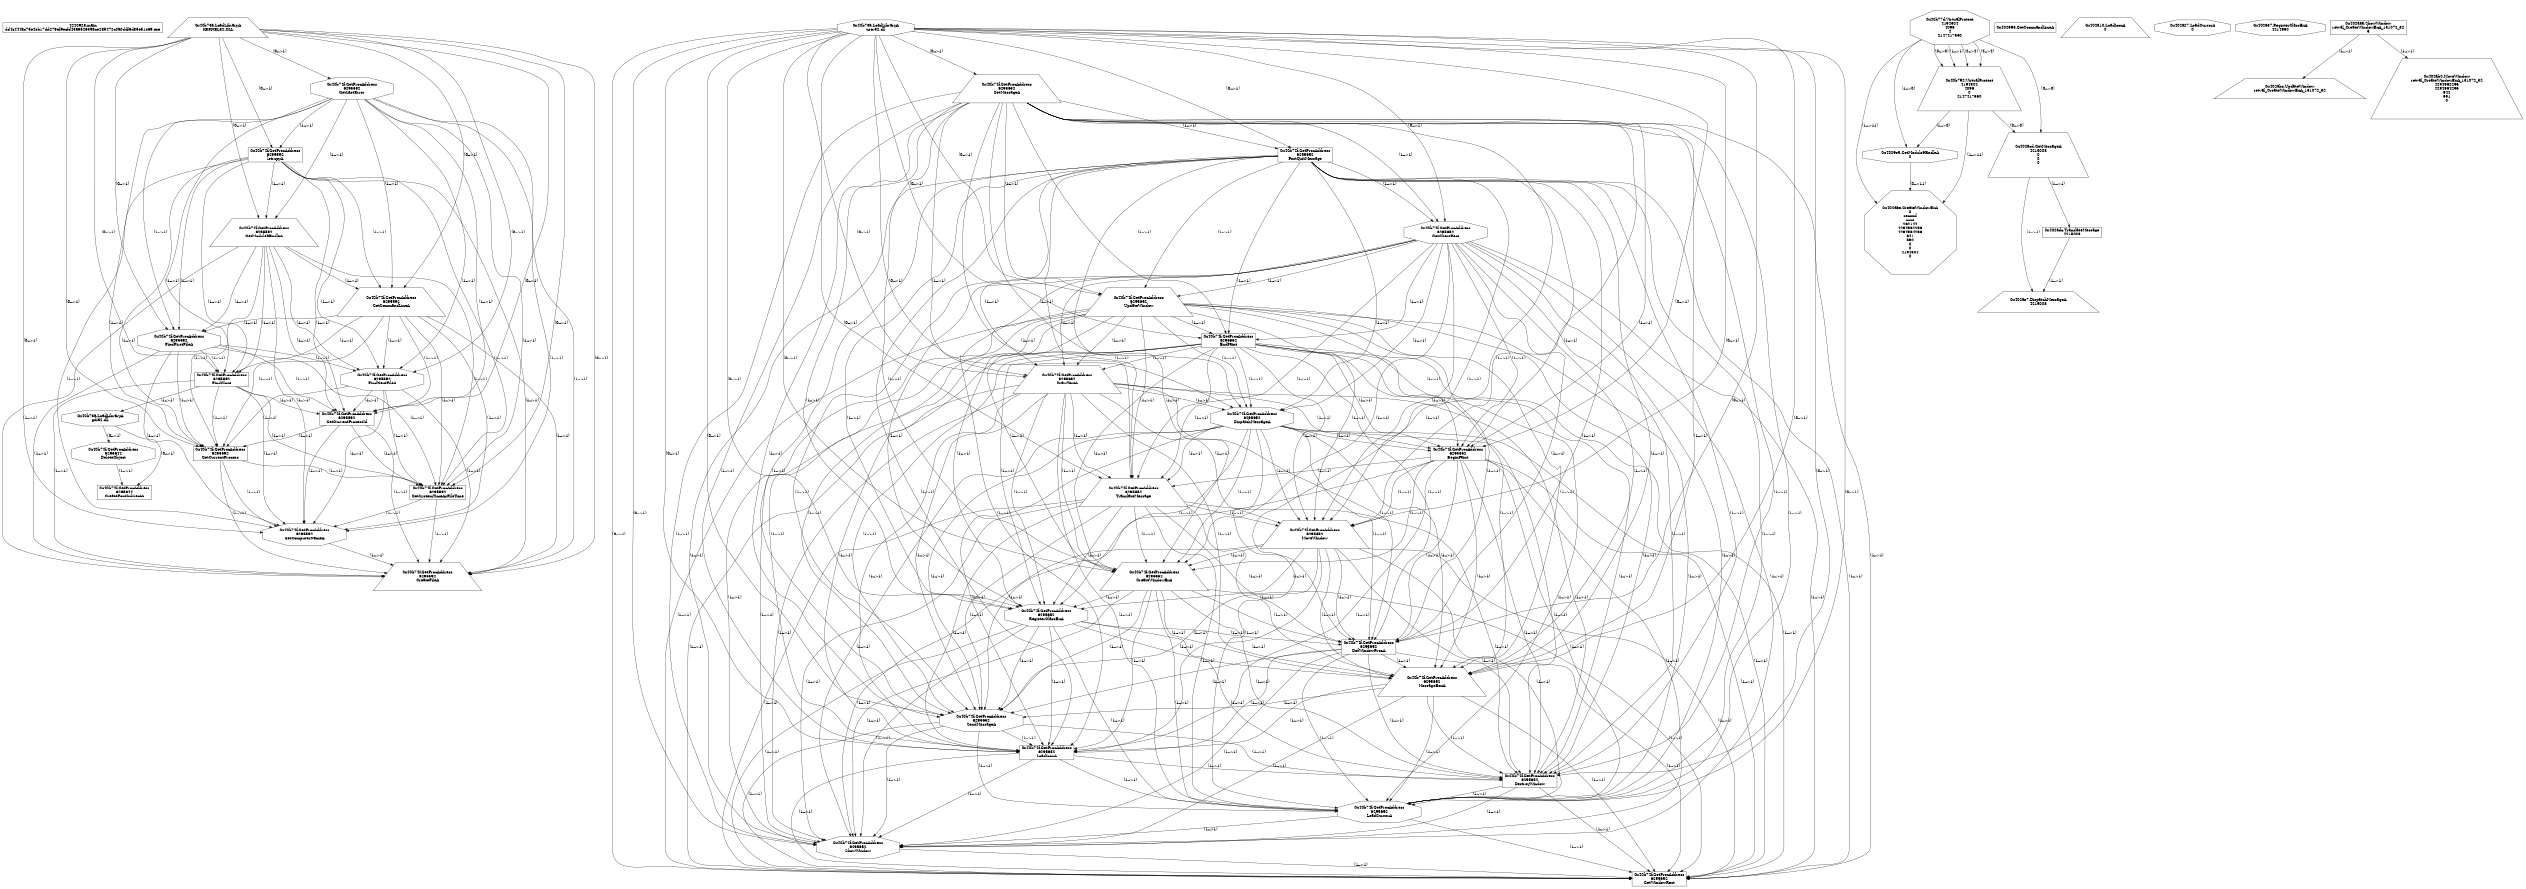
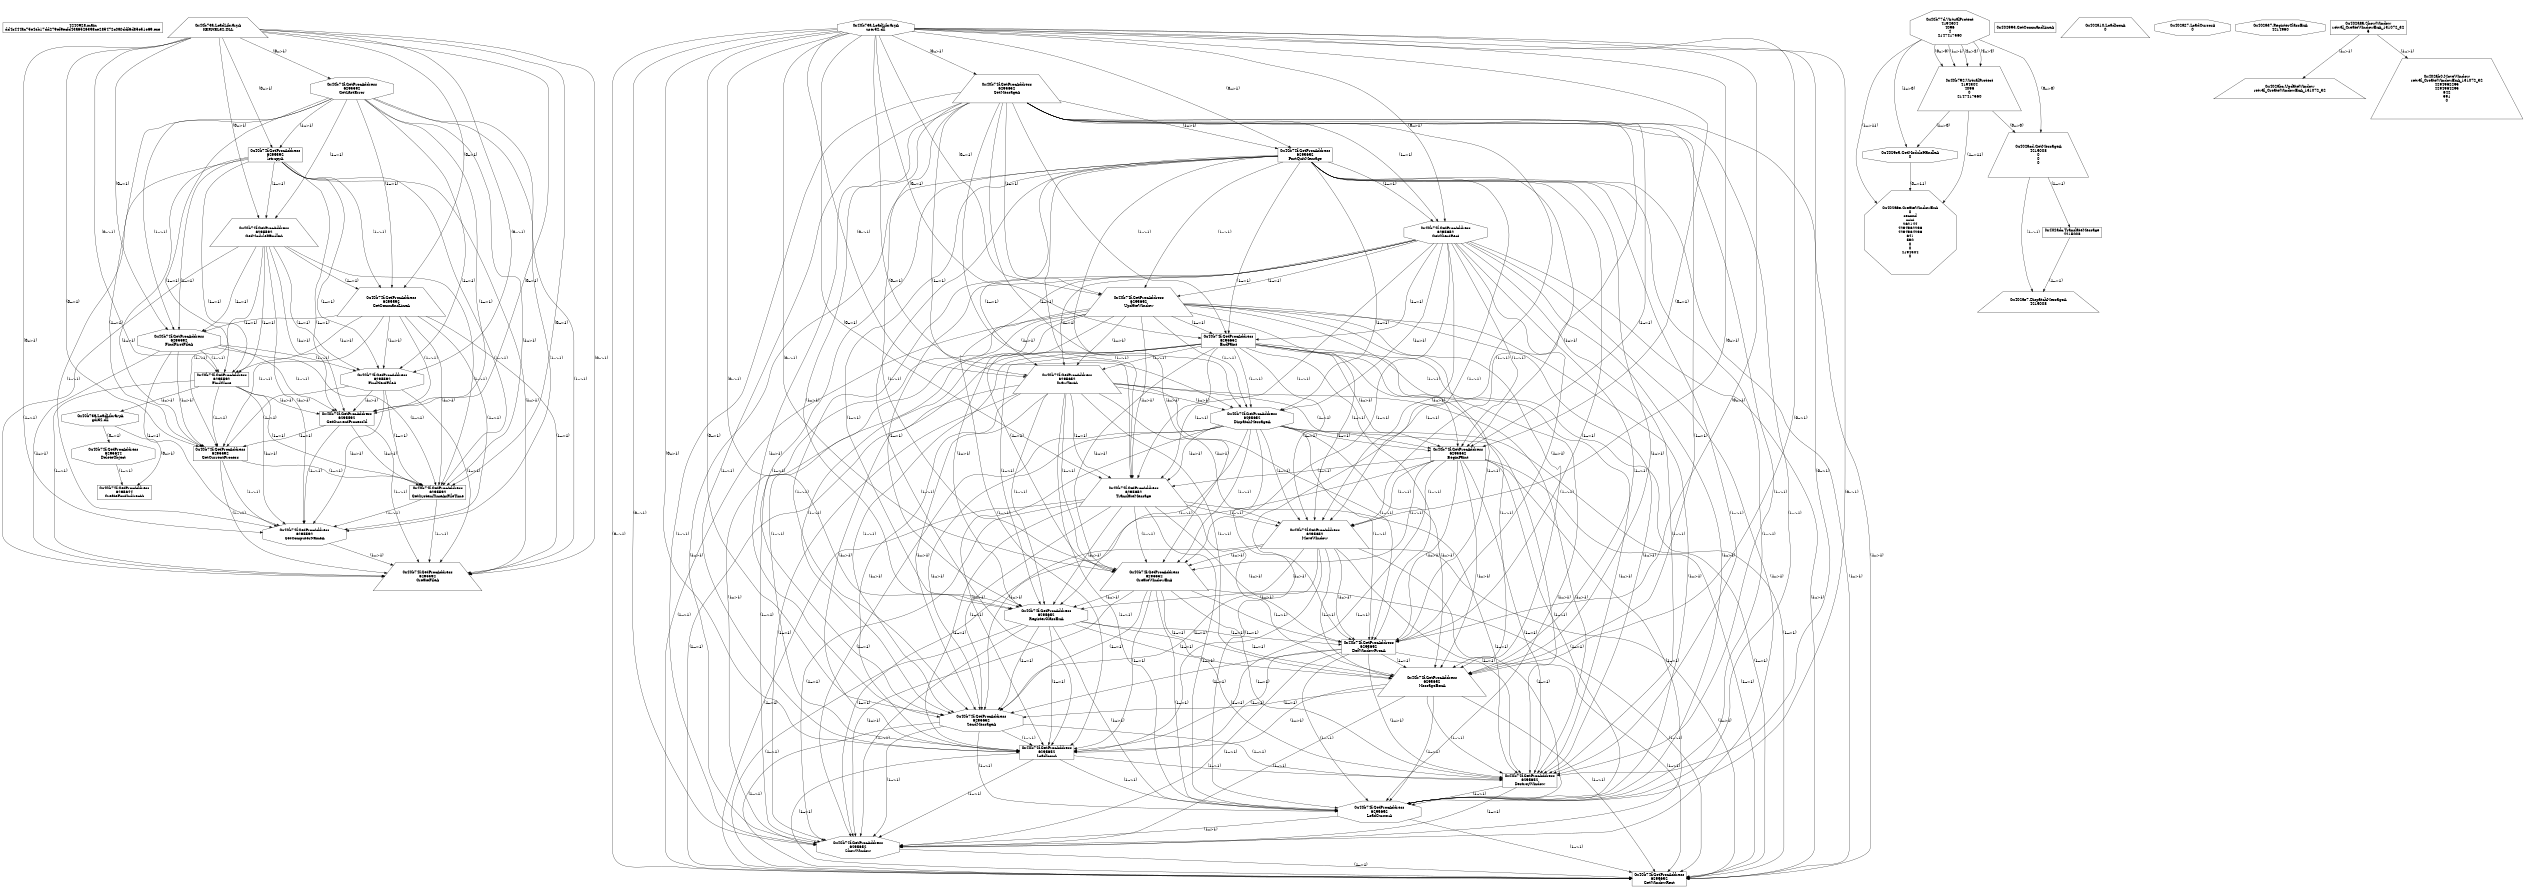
(1593, 829) -> none
